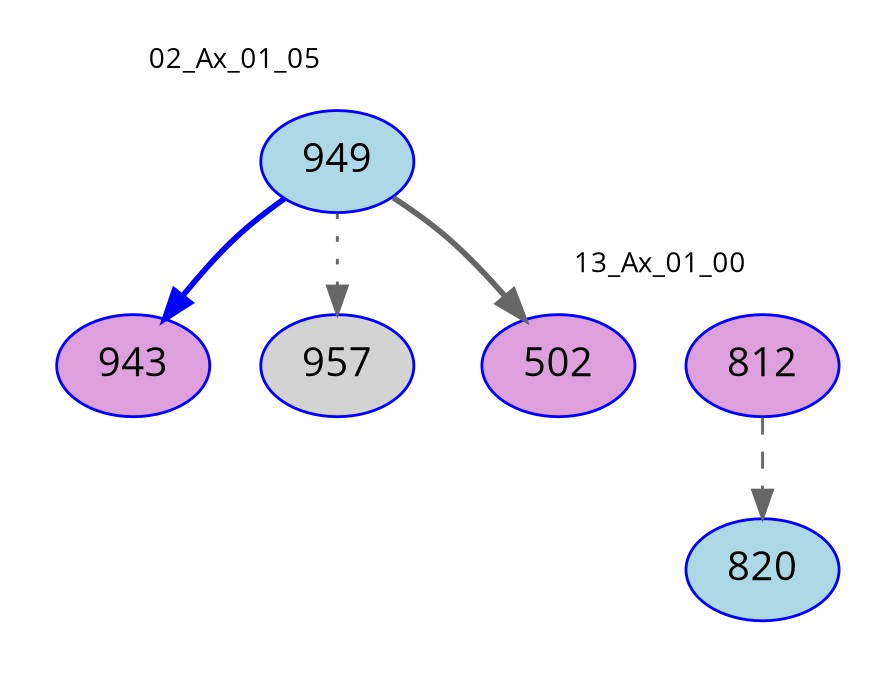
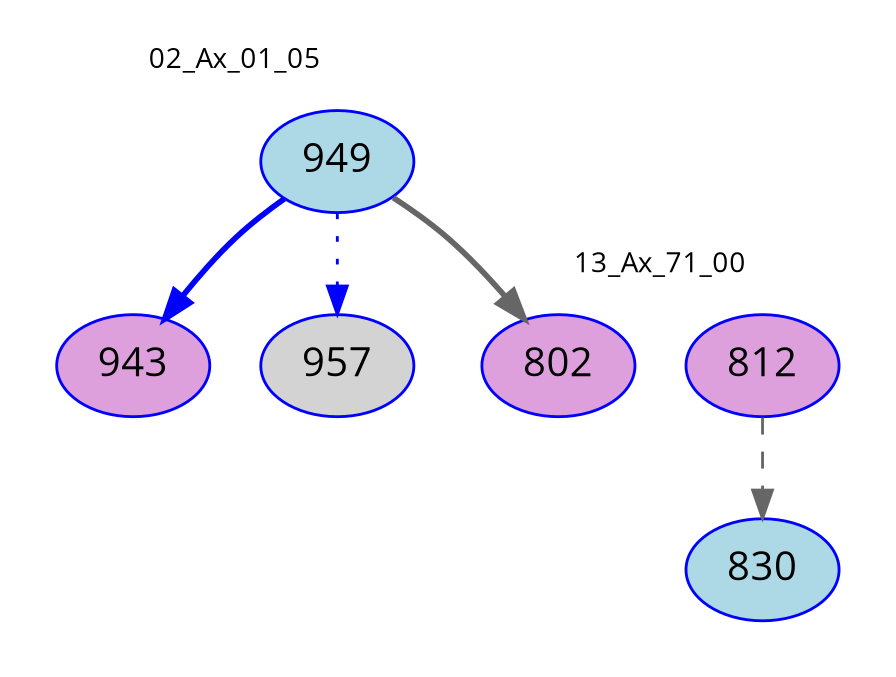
(337, 250) -> (337, 250)
(660, 265) -> (660, 265)
(558, 366) -> (558, 366)
(763, 570) -> (763, 570)
